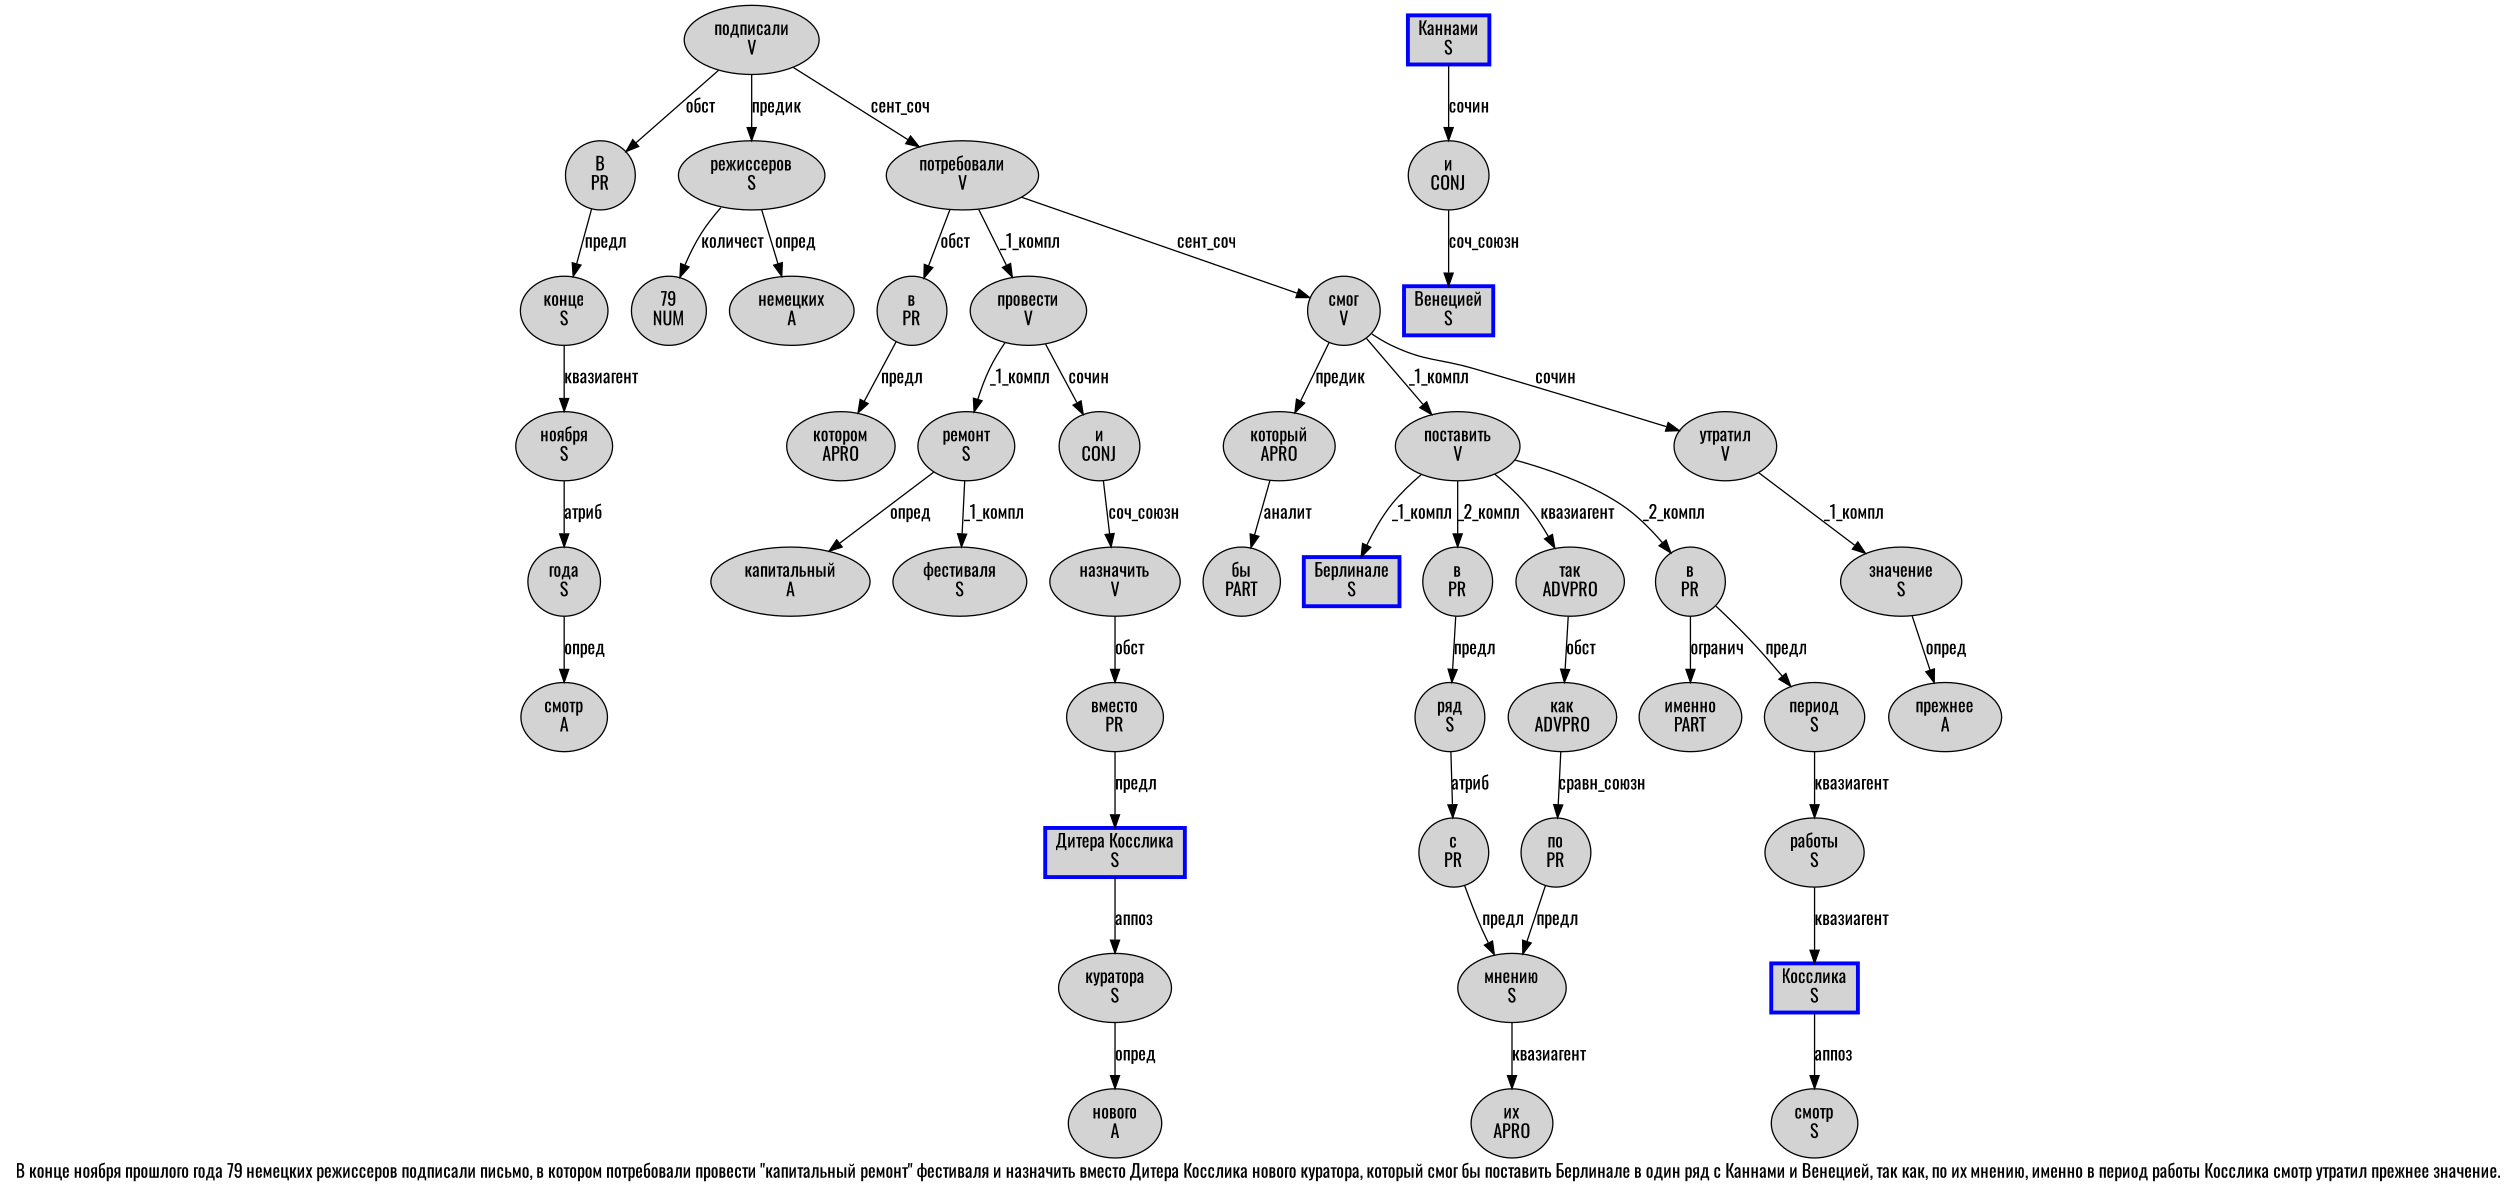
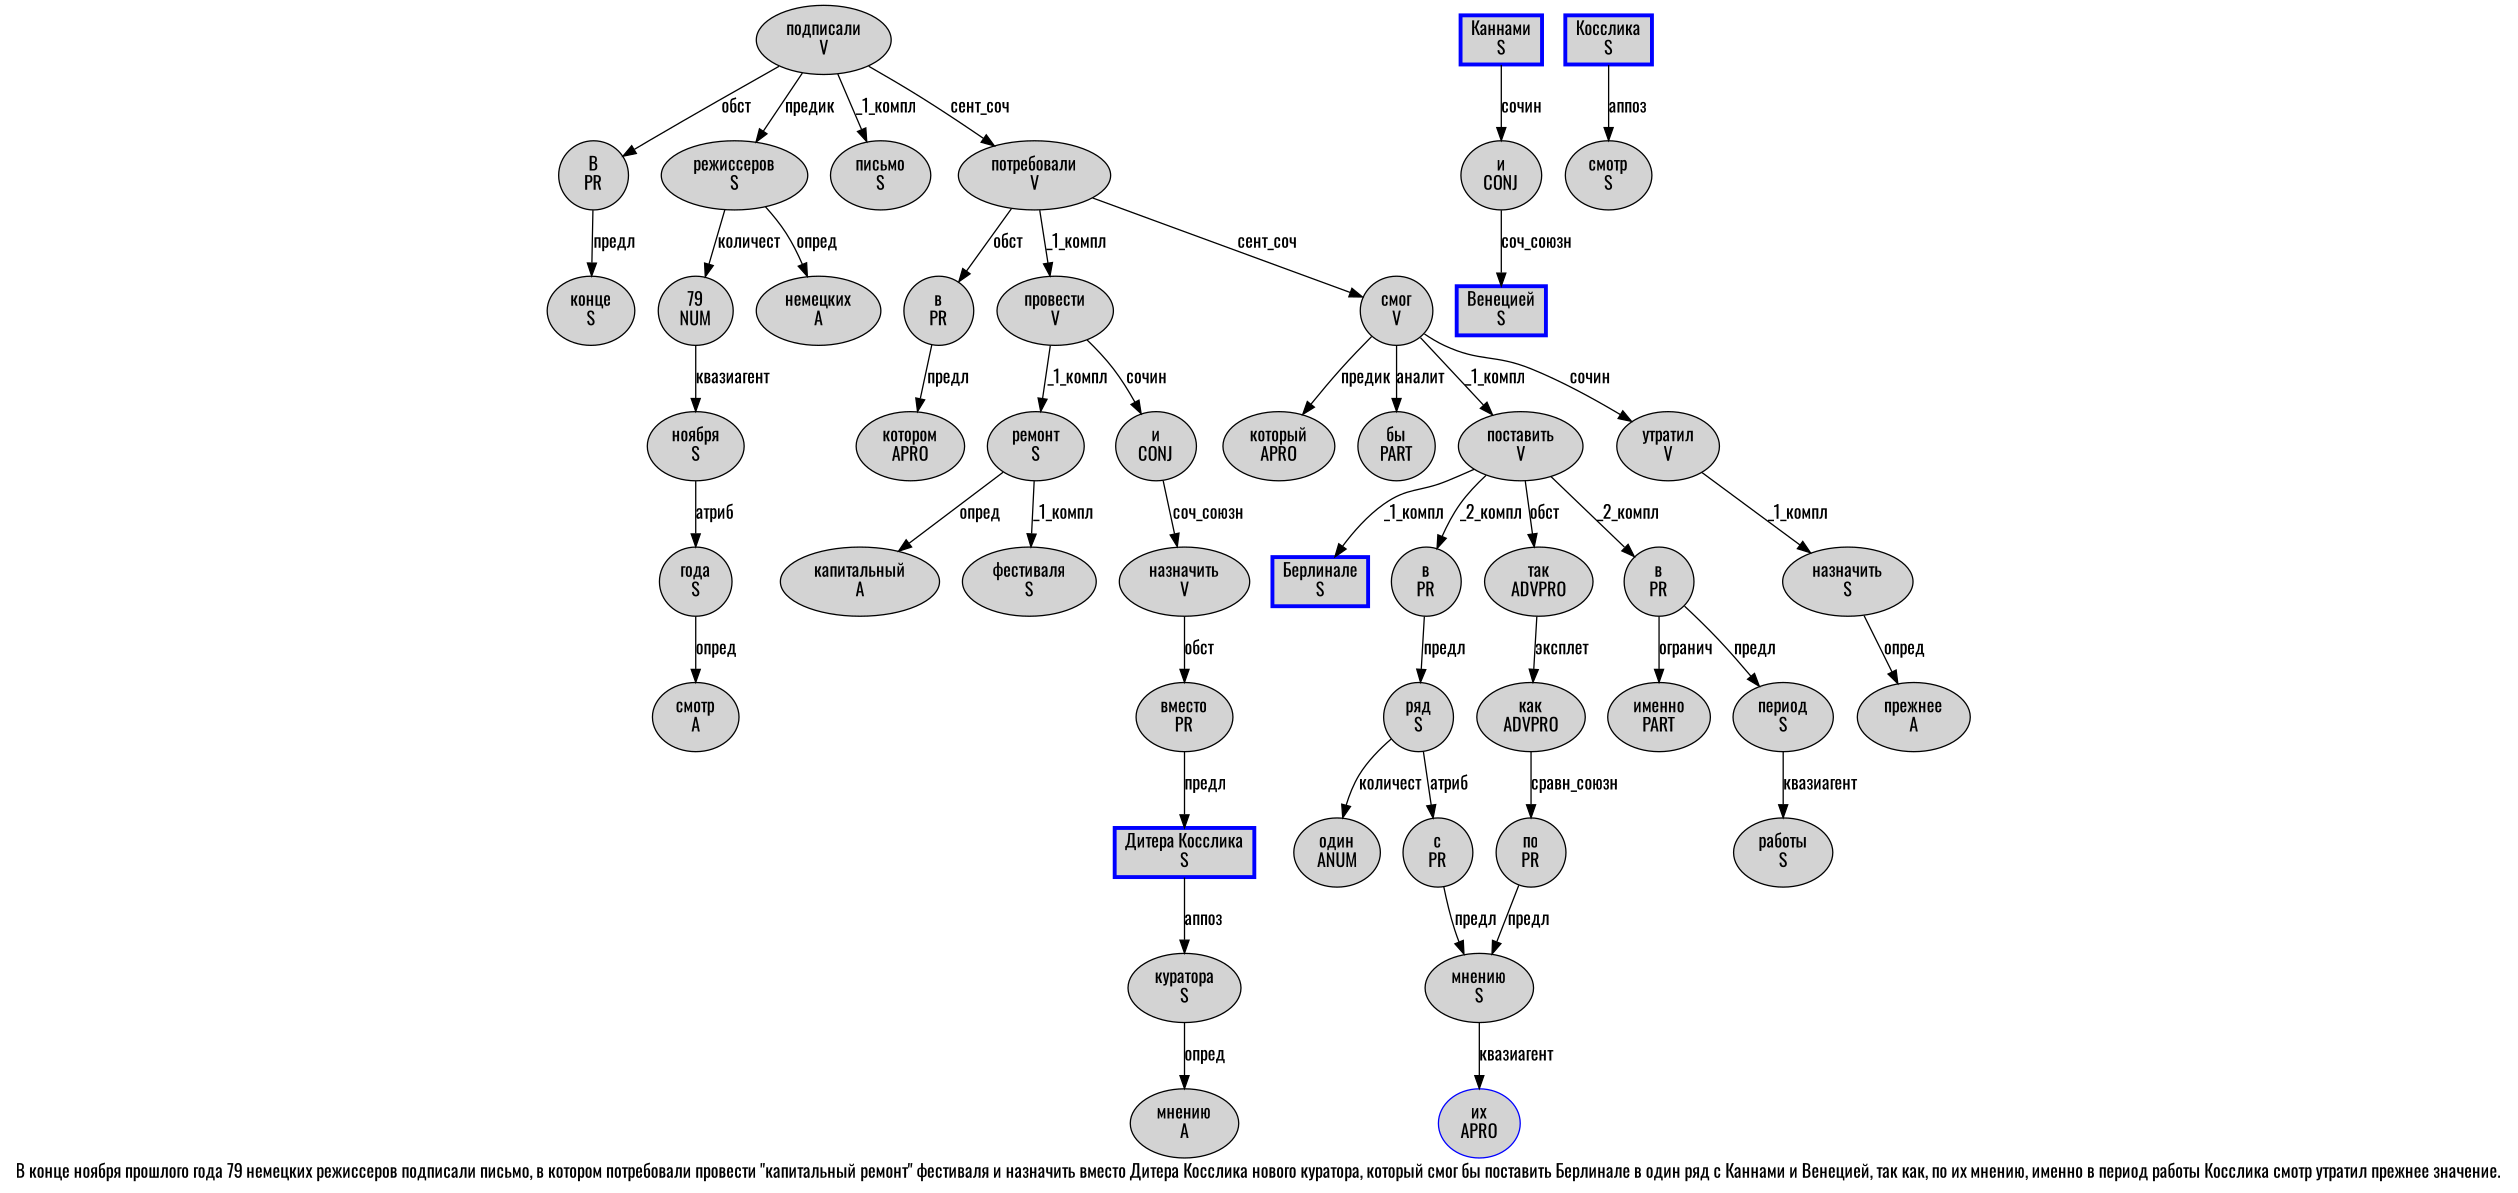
none -> (881, 175)
(564, 372) -> (696, 372)
(1262, 508) -> (1397, 372)
(1578, 514) -> (1545, 514)
(1901, 582) -> (1848, 582)
(1581, 649) -> (1562, 649)
none -> (1337, 853)
(1815, 919) -> none
(1115, 1123) -> (1185, 1123)
(1512, 1123) -> (1479, 1123)
